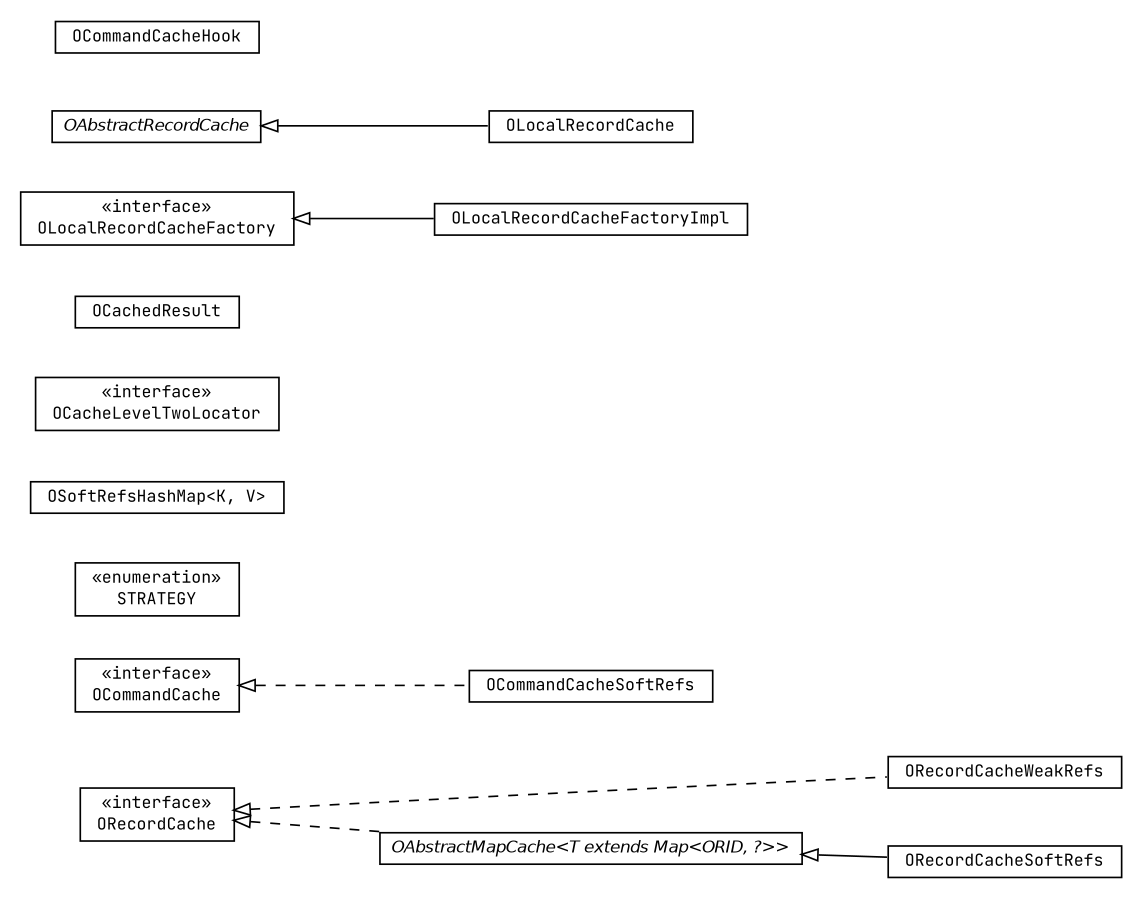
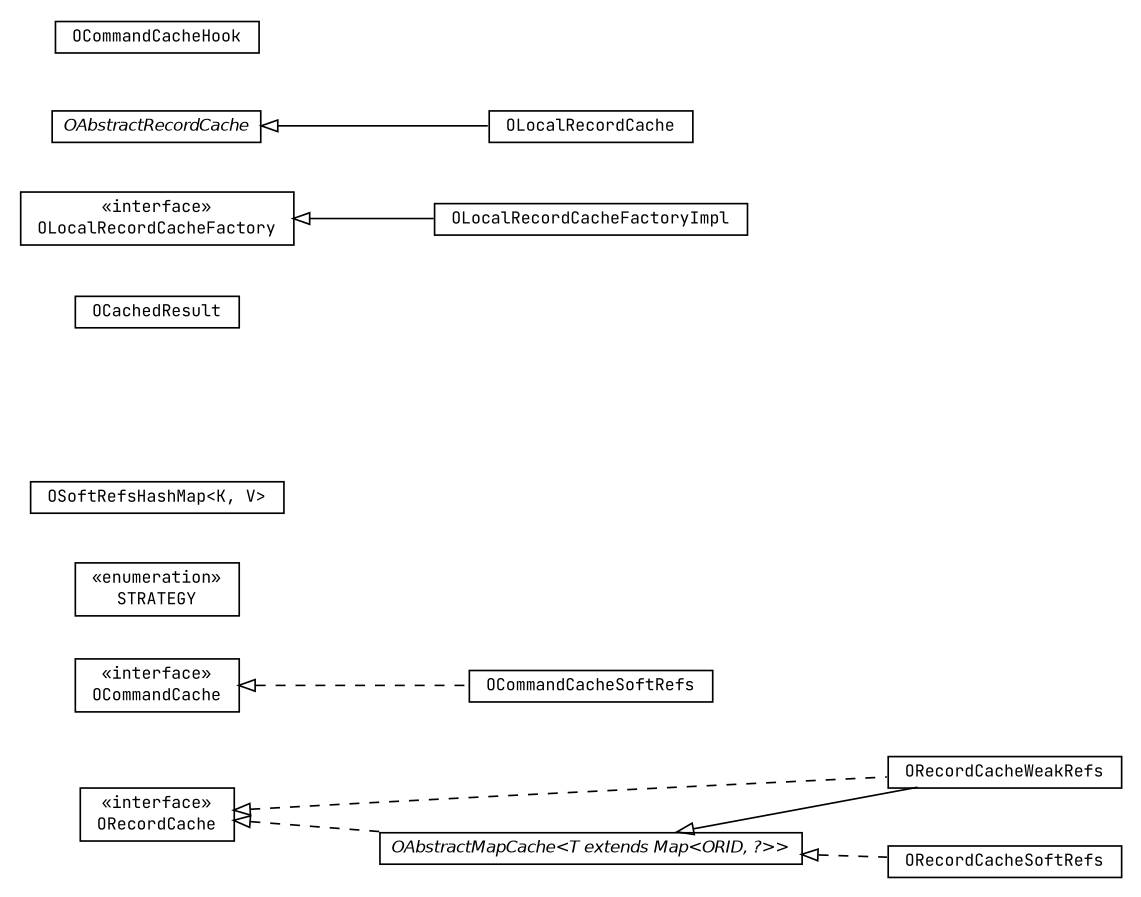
(156, 404) -> none
none -> (805, 808)
(853, 856) -> (853, 856)
